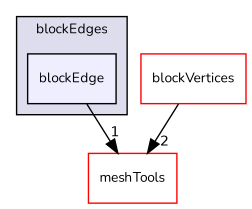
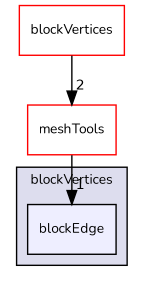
(72, 30) -> (72, 180)
(99, 124) -> (72, 176)
